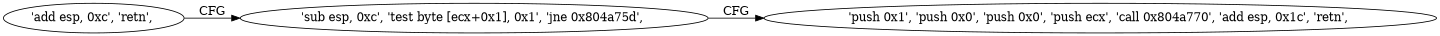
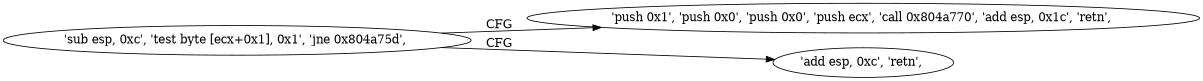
(208, 18) -> (604, 53)
